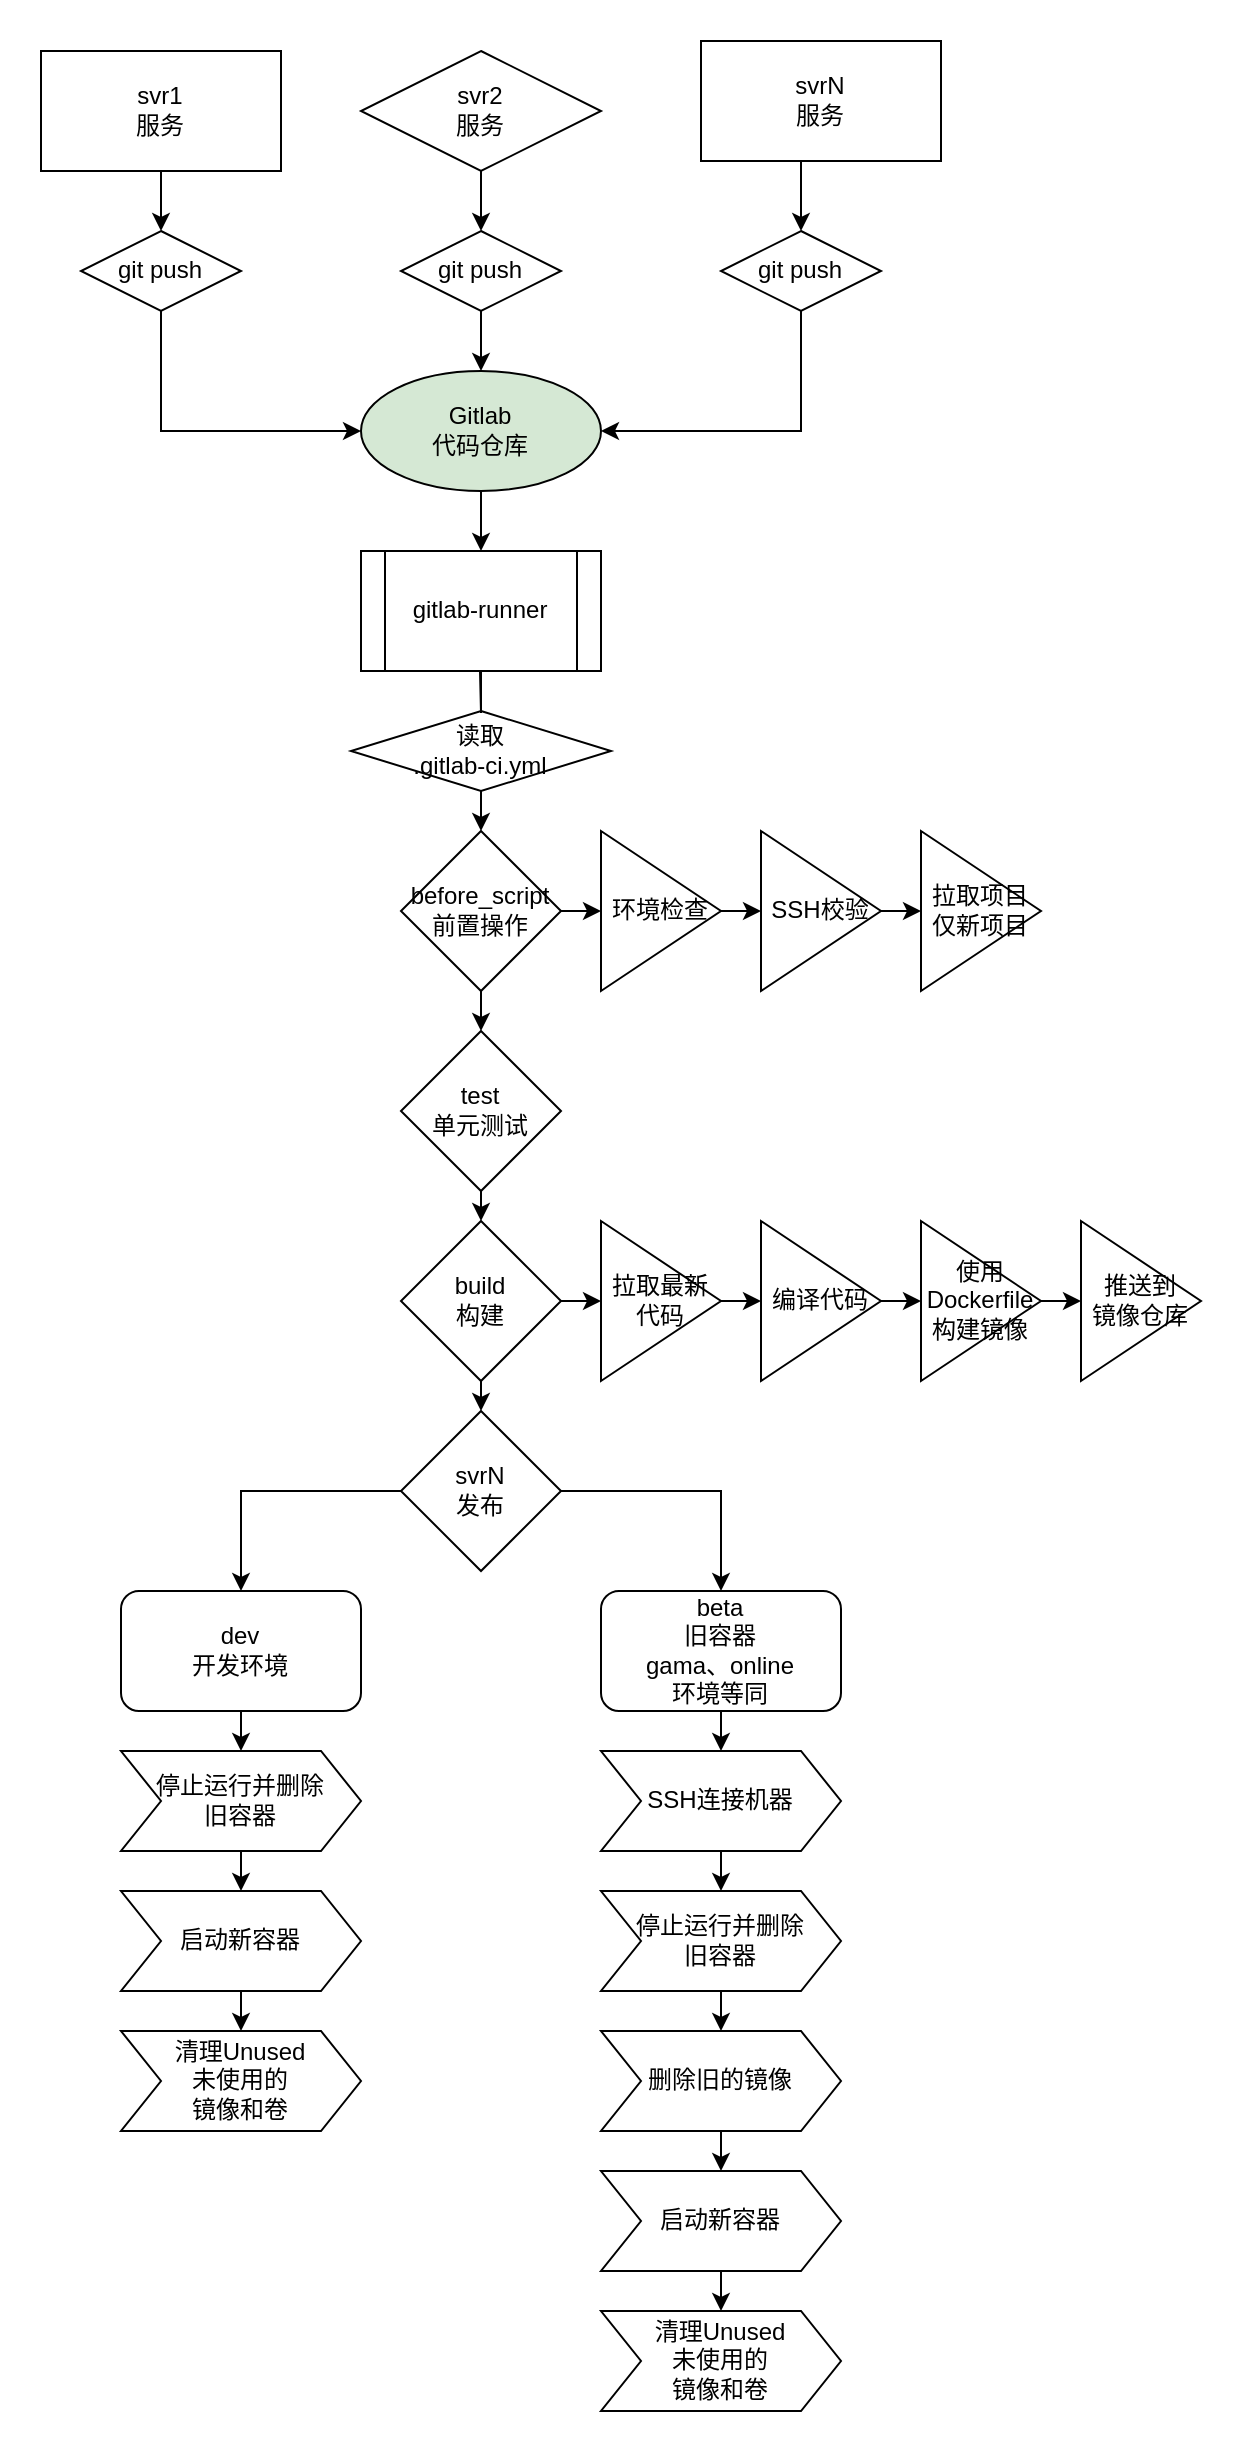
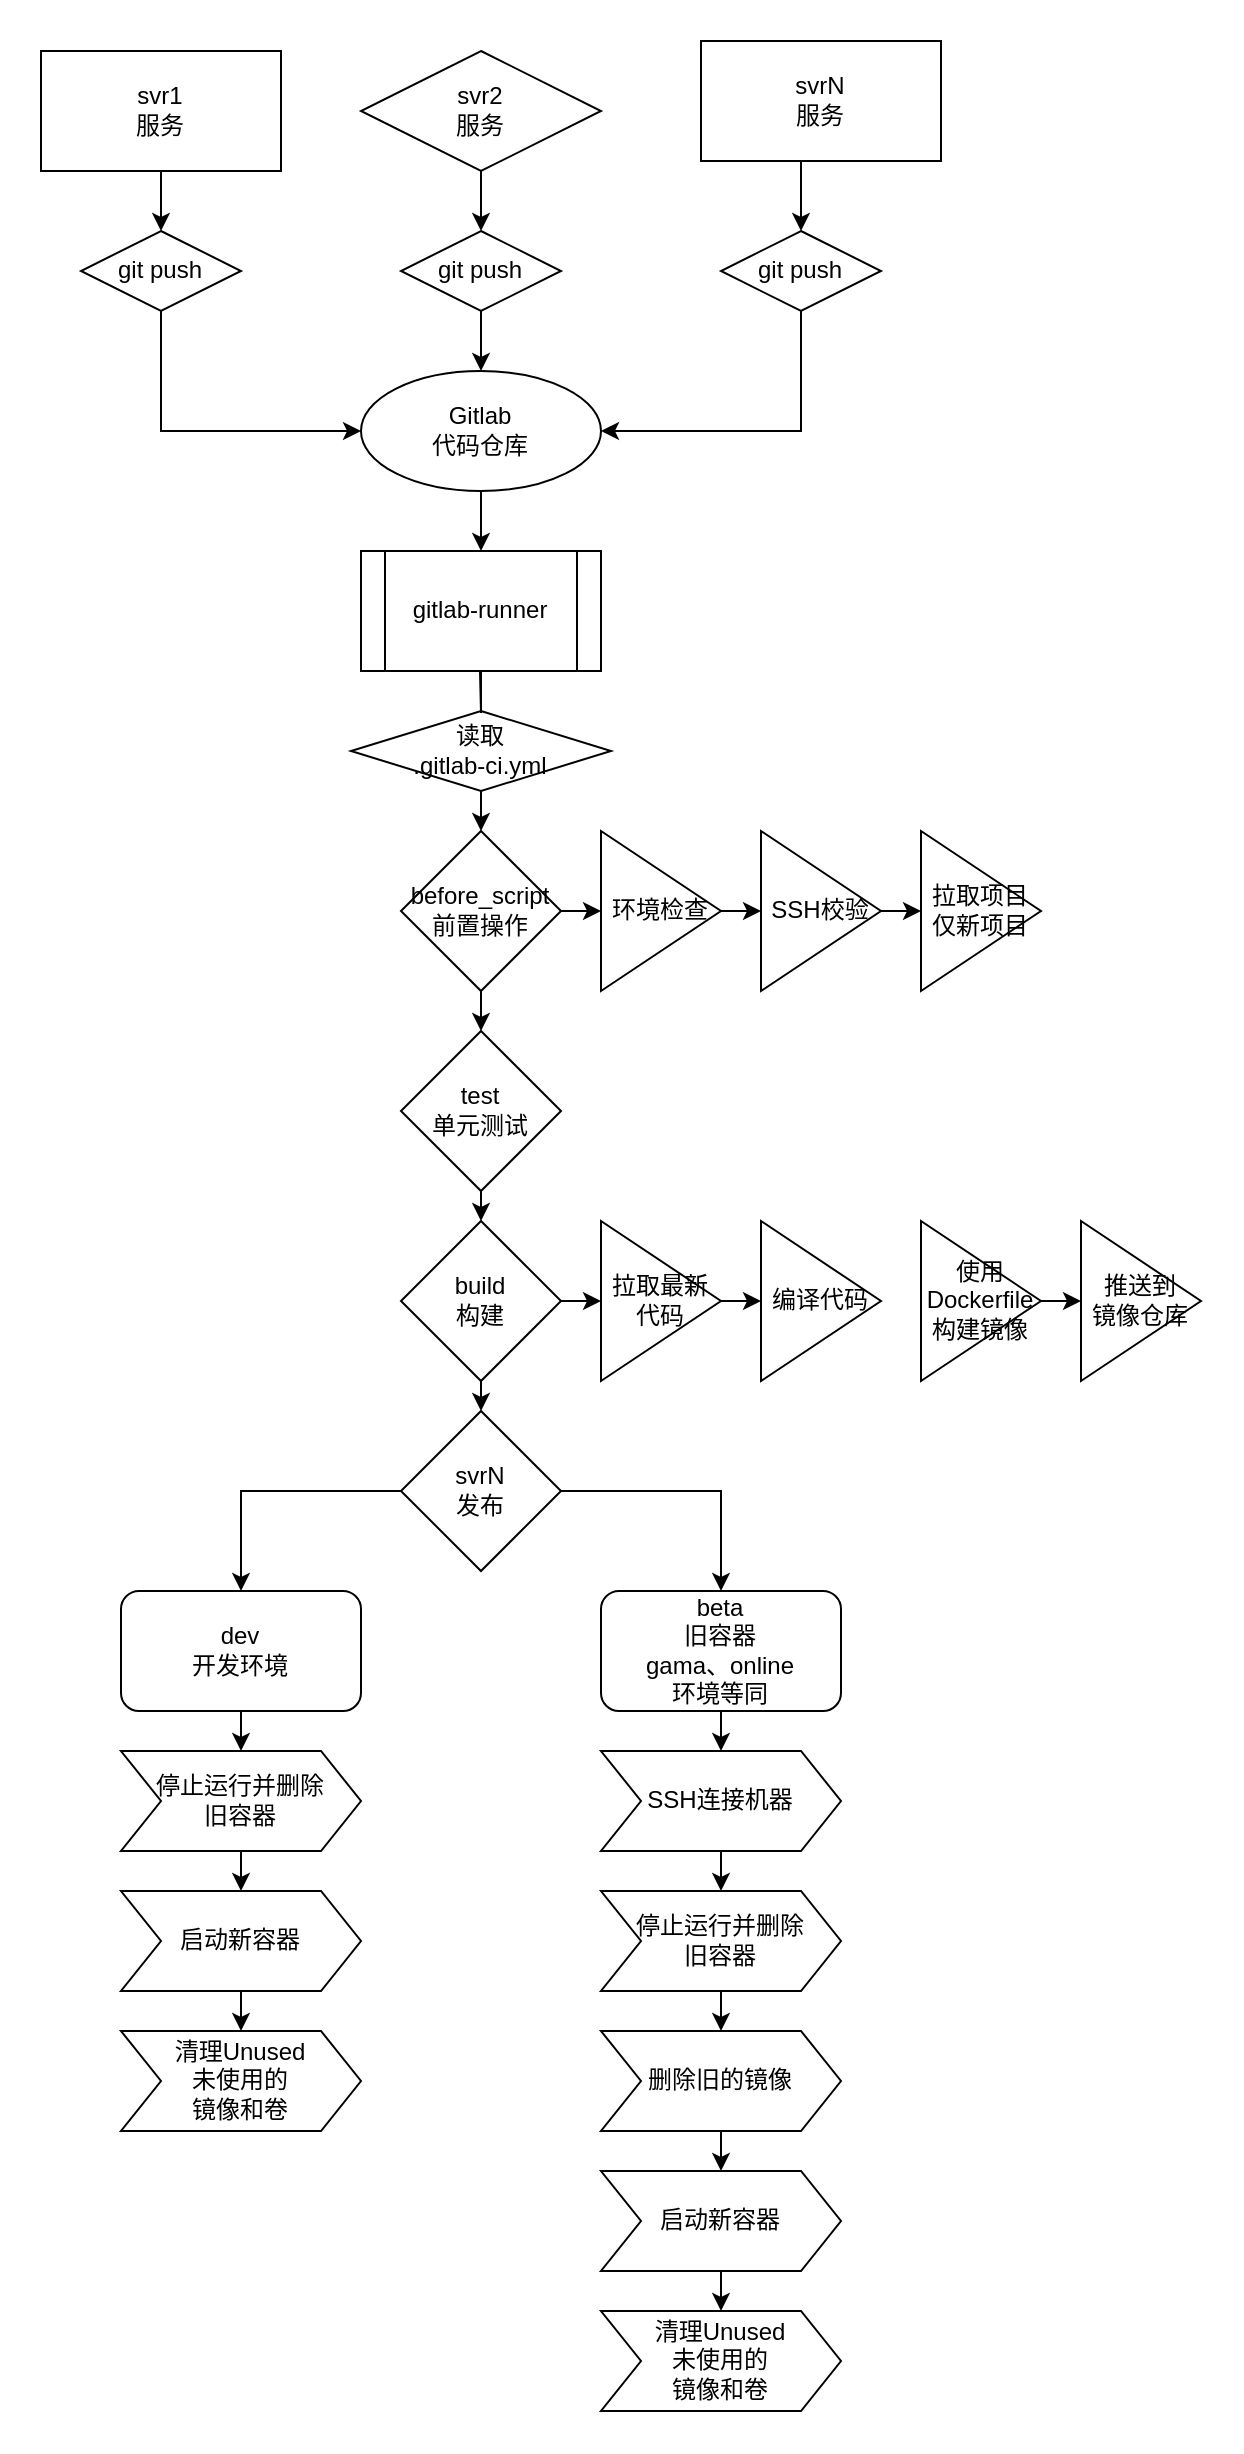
(481, 431) -> (481, 431)
(894, 1301) -> none
